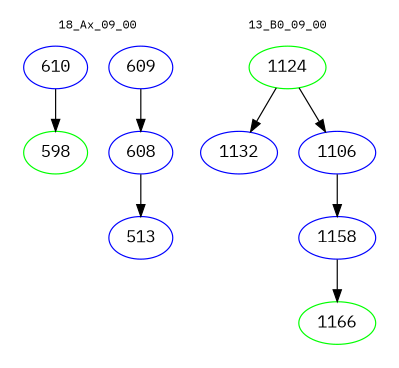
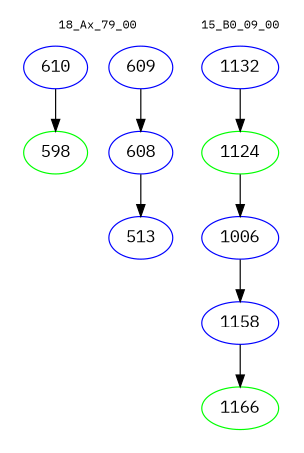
(98, 25) -> (98, 25)
(288, 25) -> (241, 25)
(266, 105) -> (240, 104)
(337, 153) -> (240, 238)
